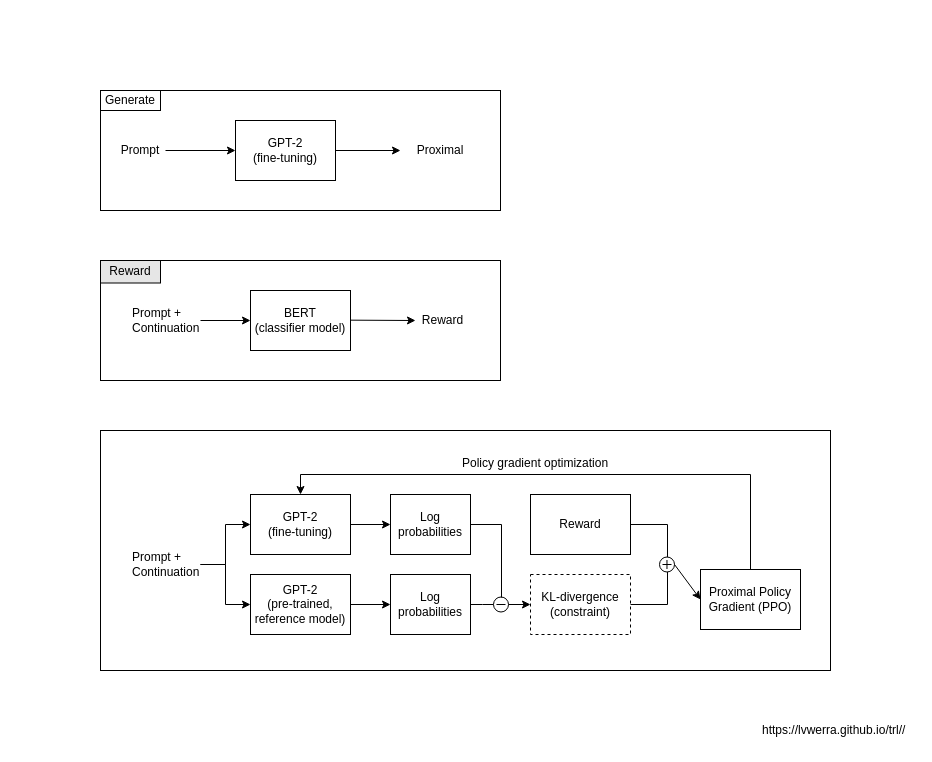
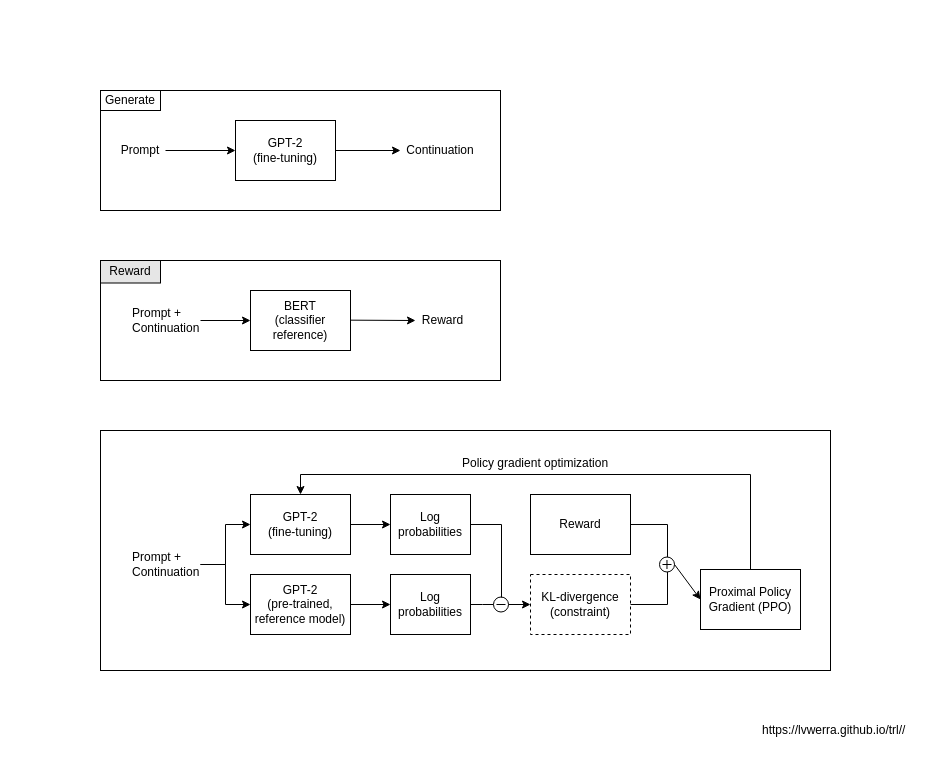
(441, 151) -> (441, 151)
(301, 321) -> (301, 321)
